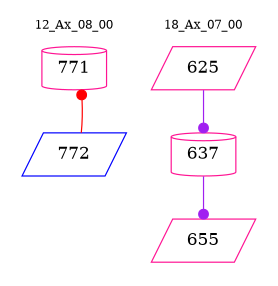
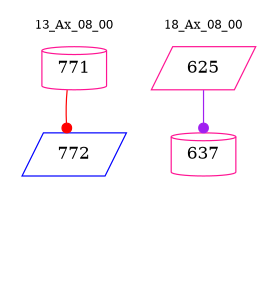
(74, 26) -> (74, 26)
(204, 26) -> (204, 26)
(82, 116) -> (66, 107)
(204, 241) -> none
